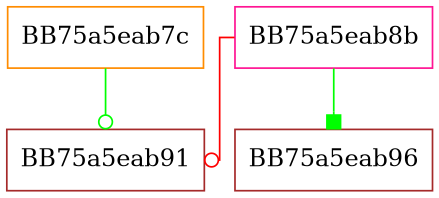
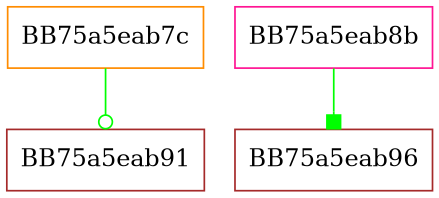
(220, 92) -> none
